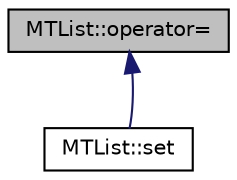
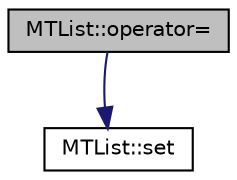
(133, 101) -> (105, 80)
